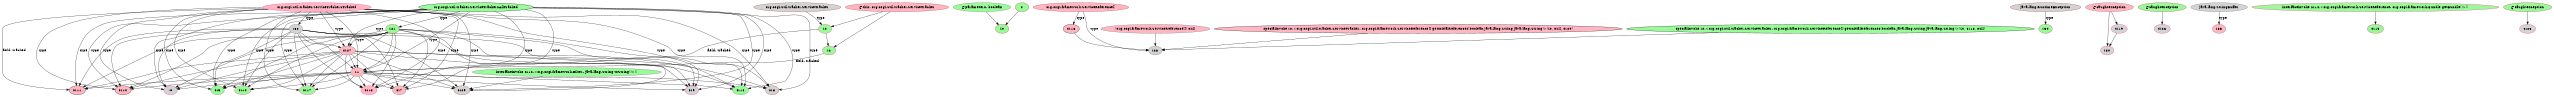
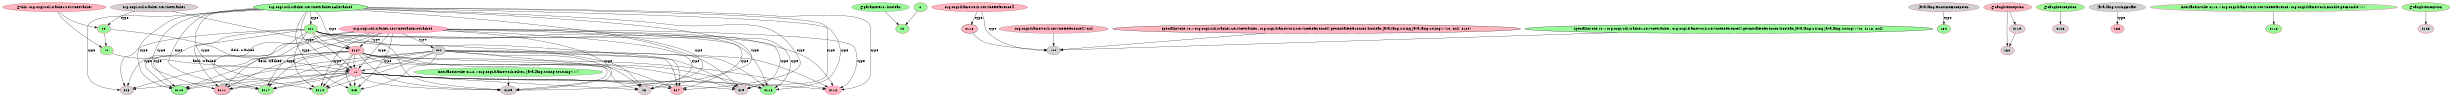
(315, 42) -> (259, 30)
(303, 48) -> none
(123, 90) -> (179, 90)
